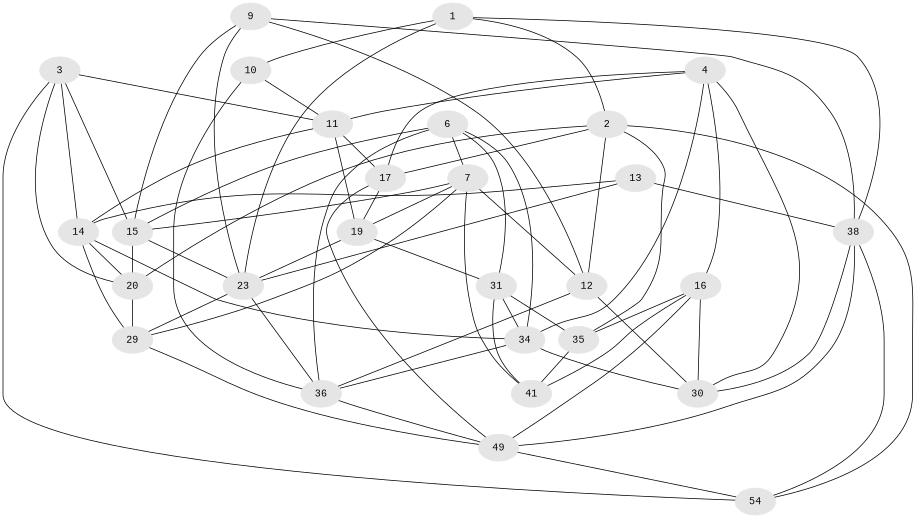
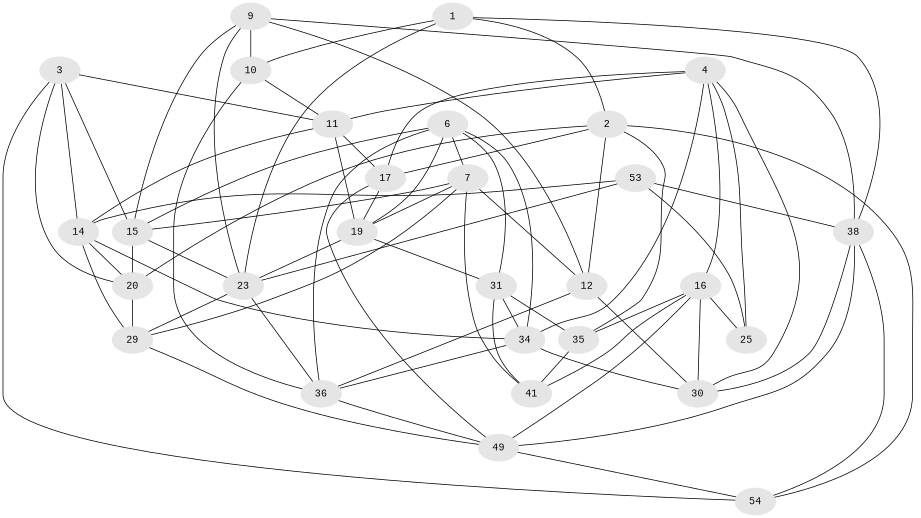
none -> (251, 43)
(636, 178) -> (636, 178)
none -> (418, 185)
none -> (746, 340)
